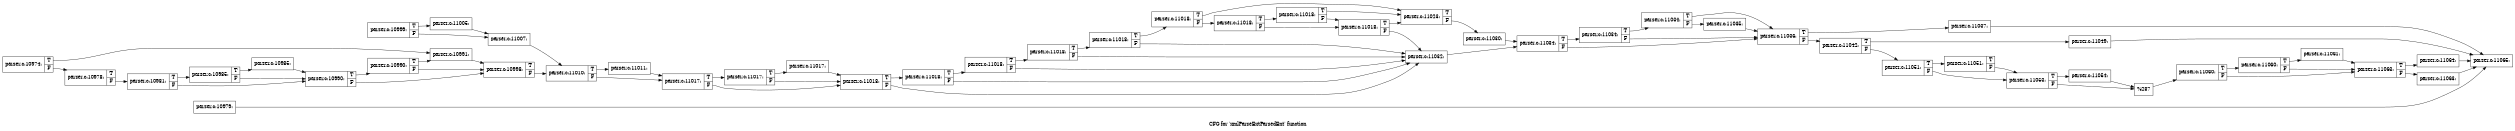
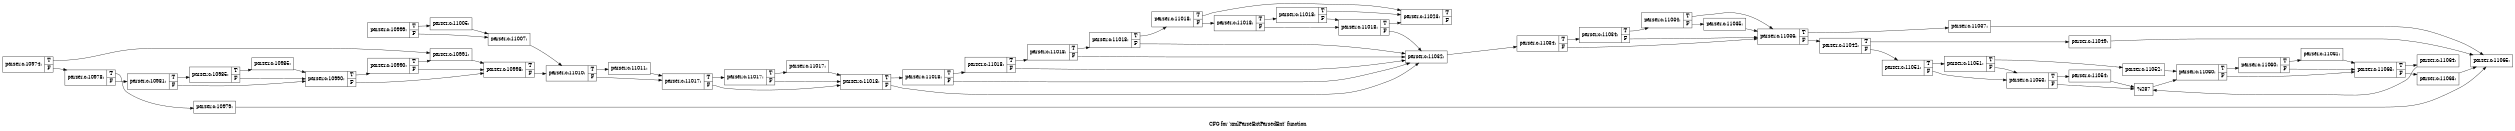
(1484, 39) -> none
(2463, 61) -> (2291, 95)
none -> (2144, 70)
none -> (146, 101)
